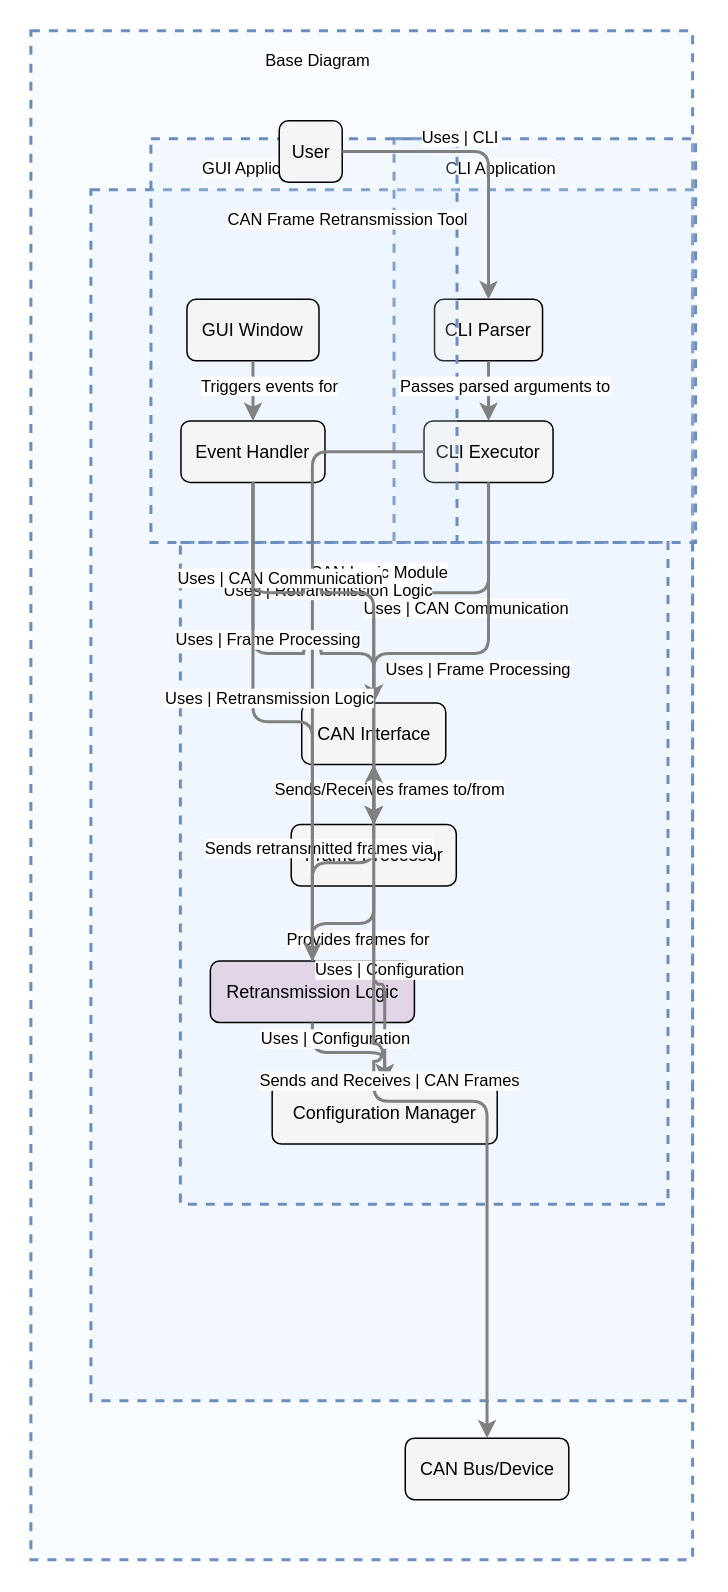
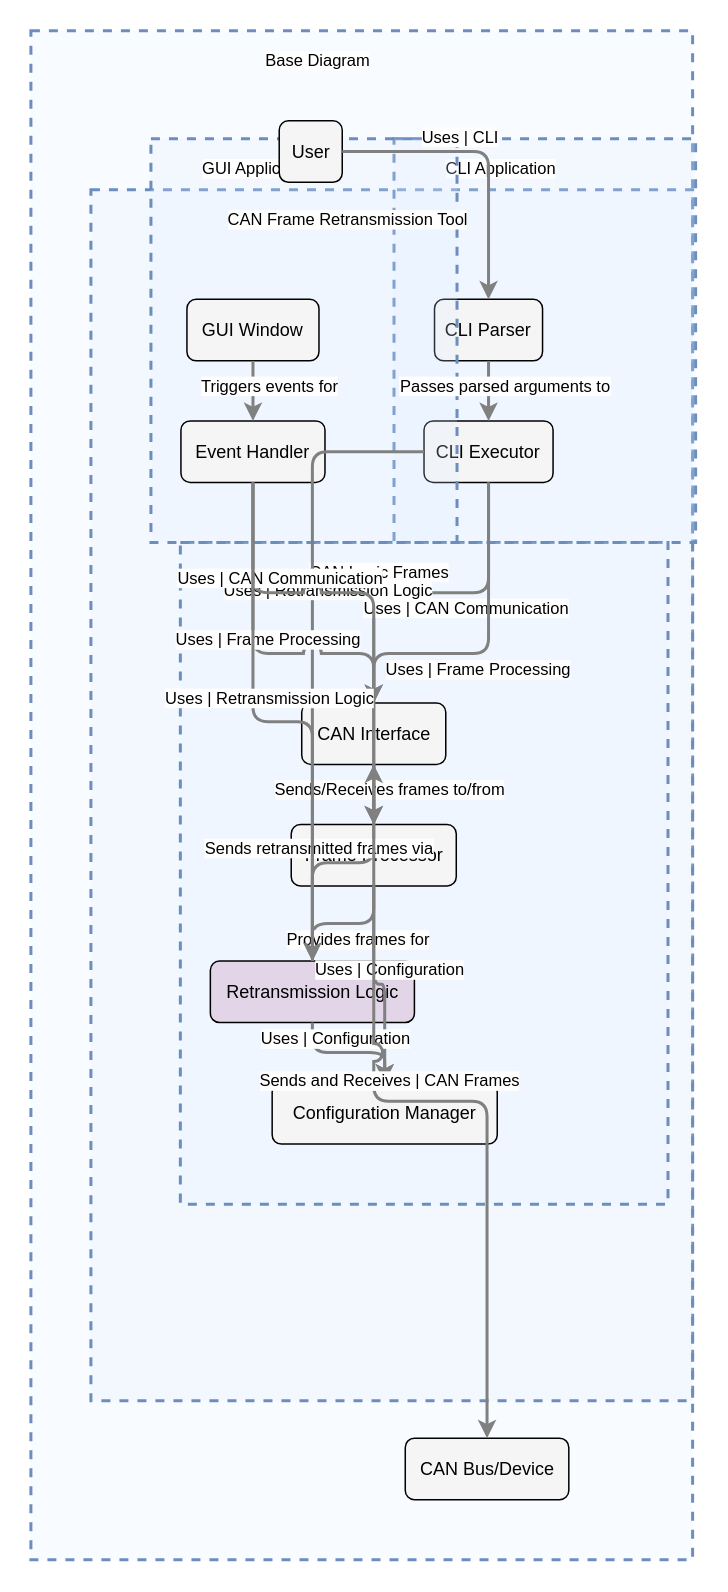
(380, 572) -> (380, 572)
